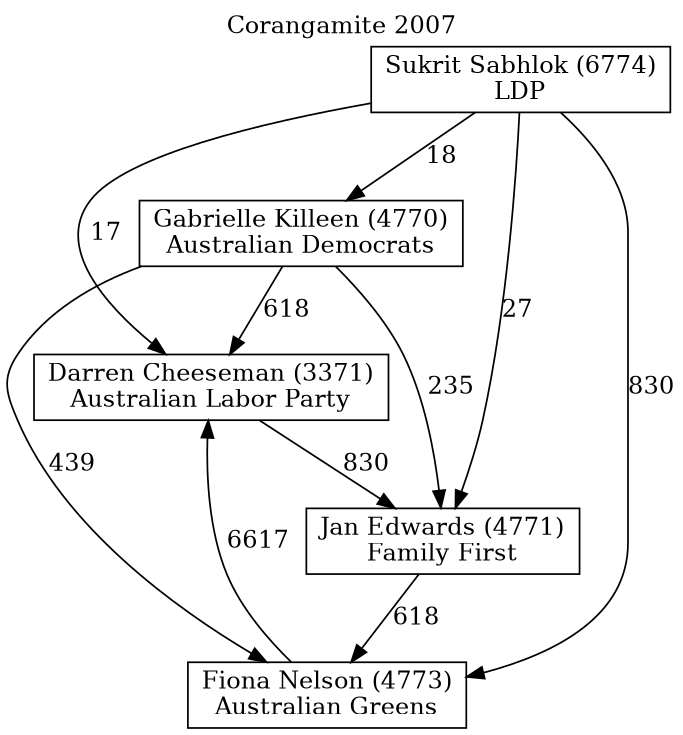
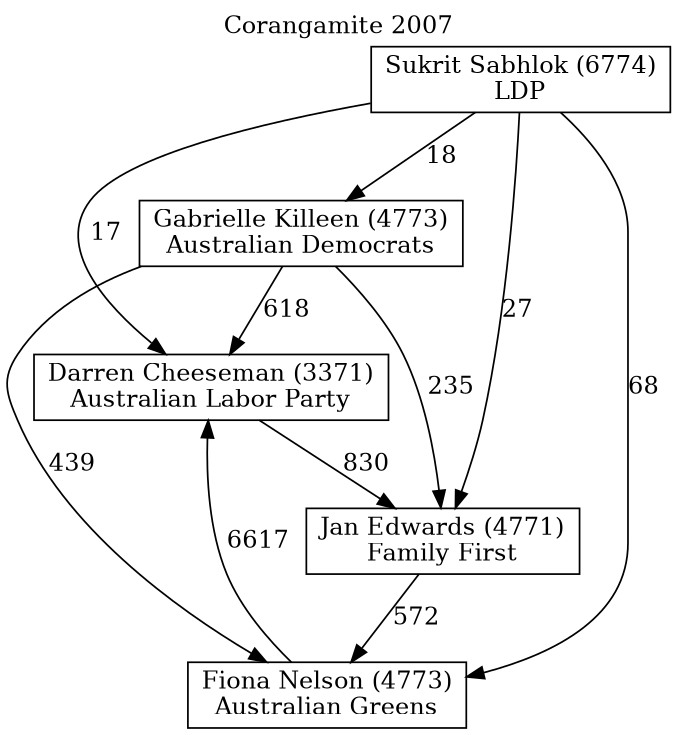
(301, 233) -> (301, 233)
(652, 387) -> (644, 387)
(417, 618) -> (417, 618)
